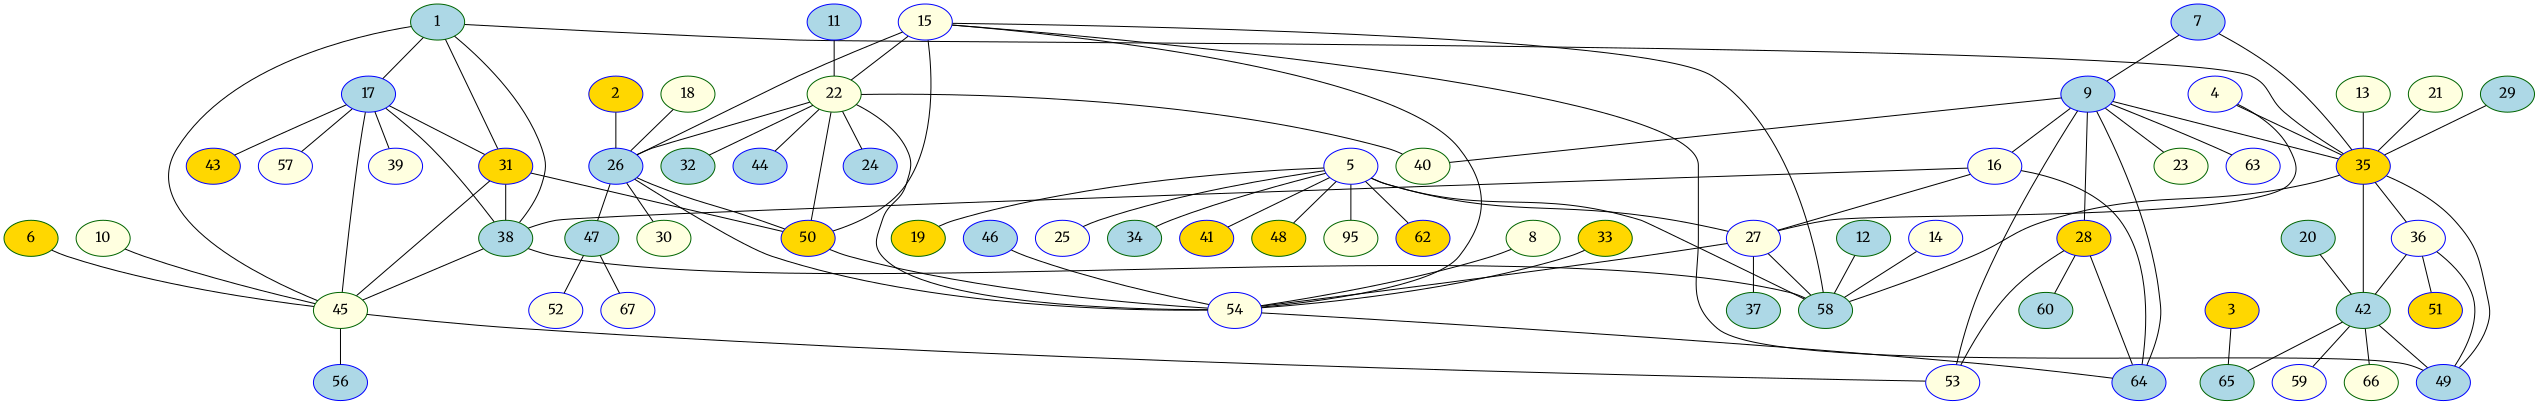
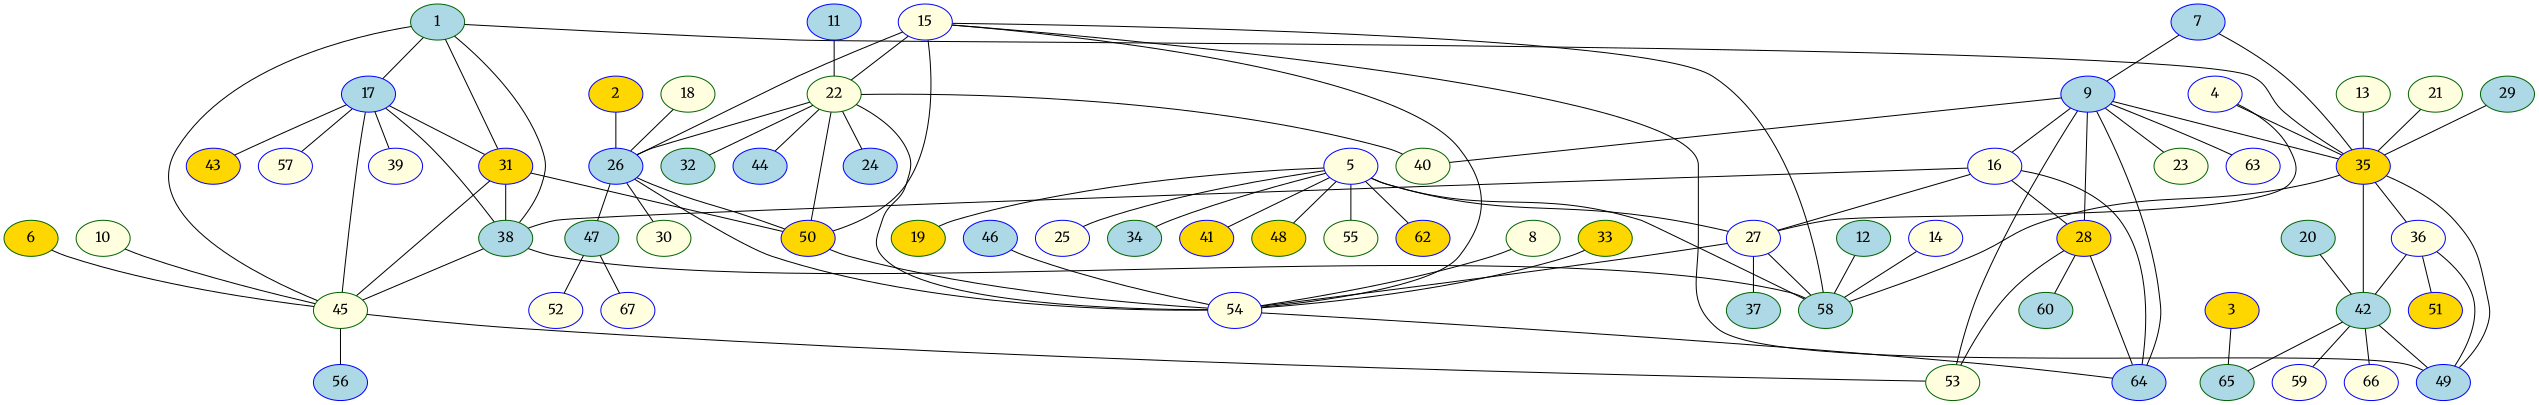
none -> (2039, 202)
(1351, 238) -> (1351, 238)
(1953, 383) -> (1953, 383)
(2371, 383) -> (2371, 383)
